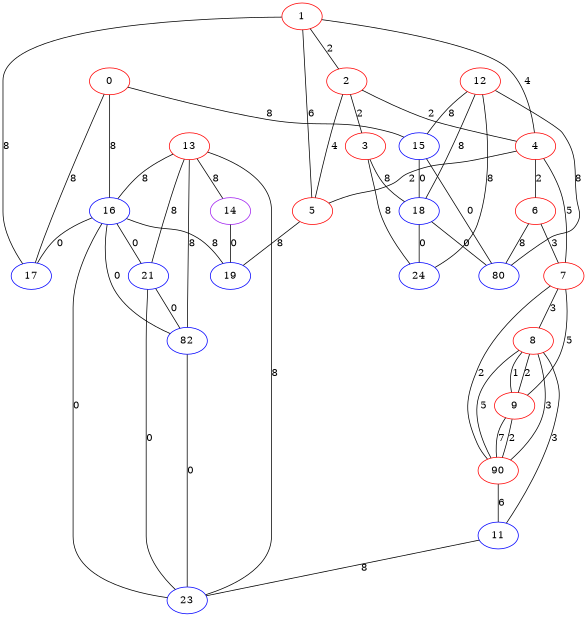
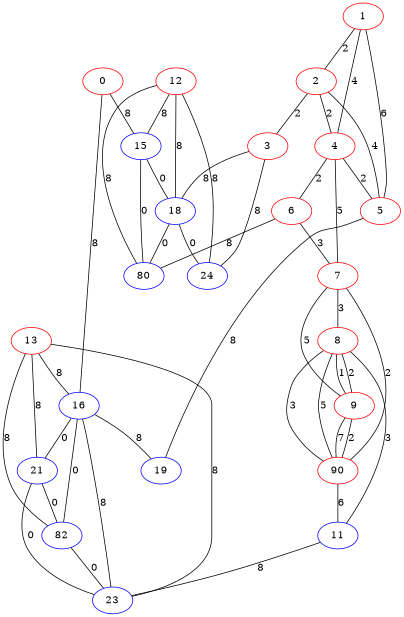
(230, 211) -> none
(31, 276) -> none
(77, 406) -> (104, 503)
